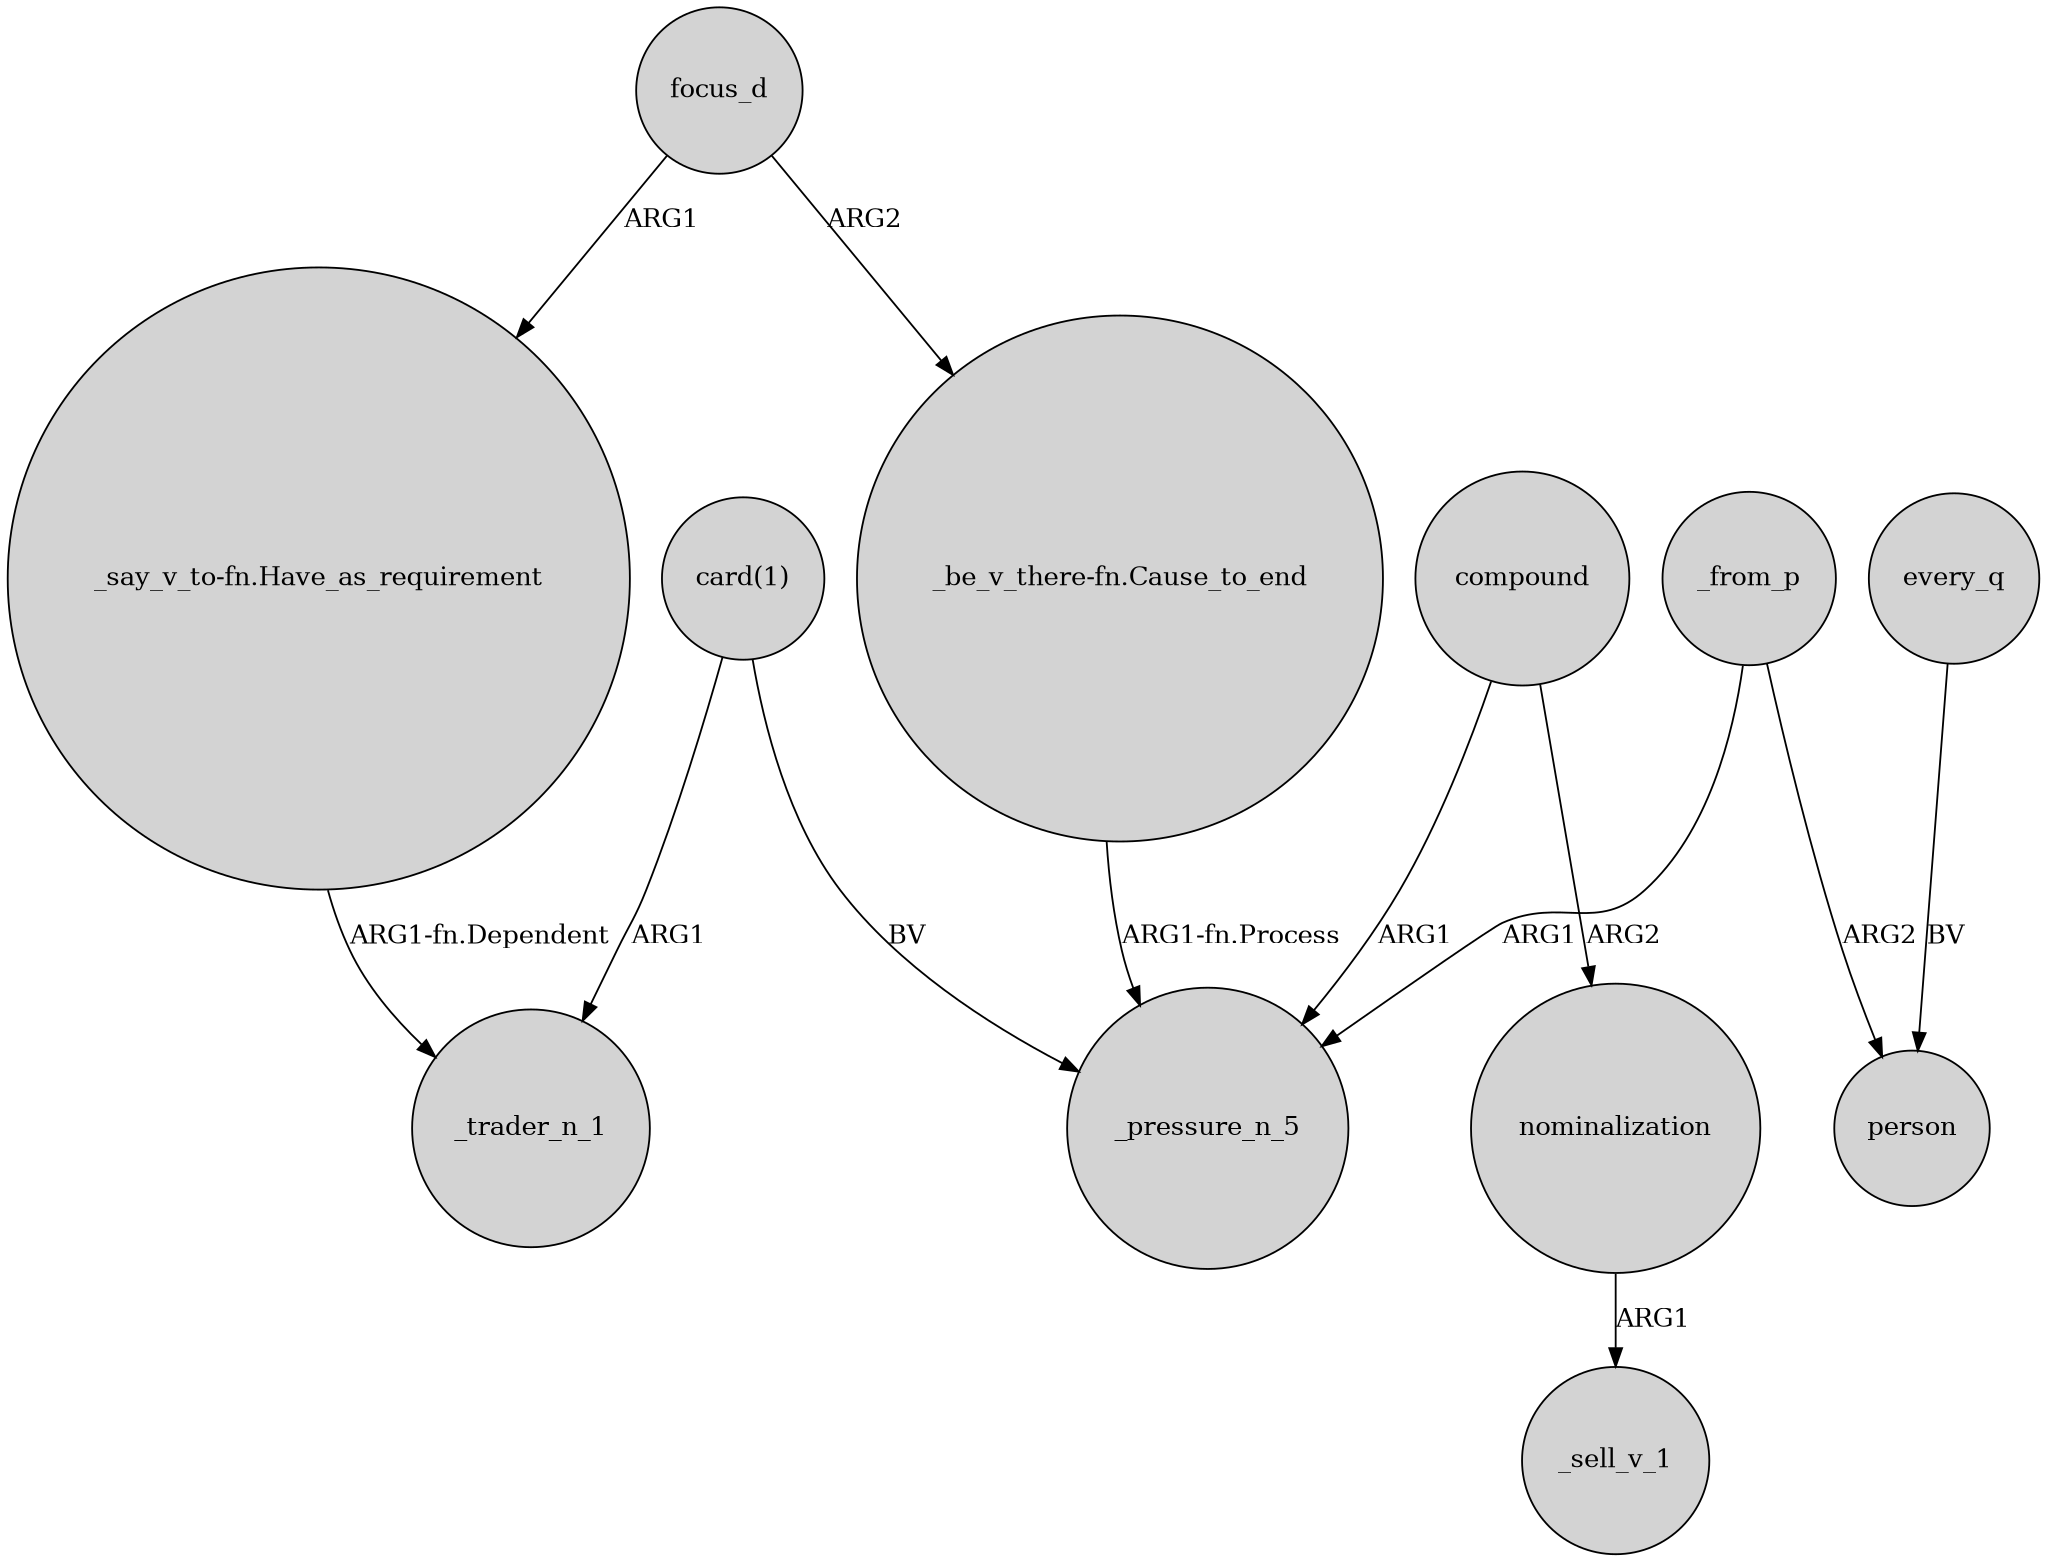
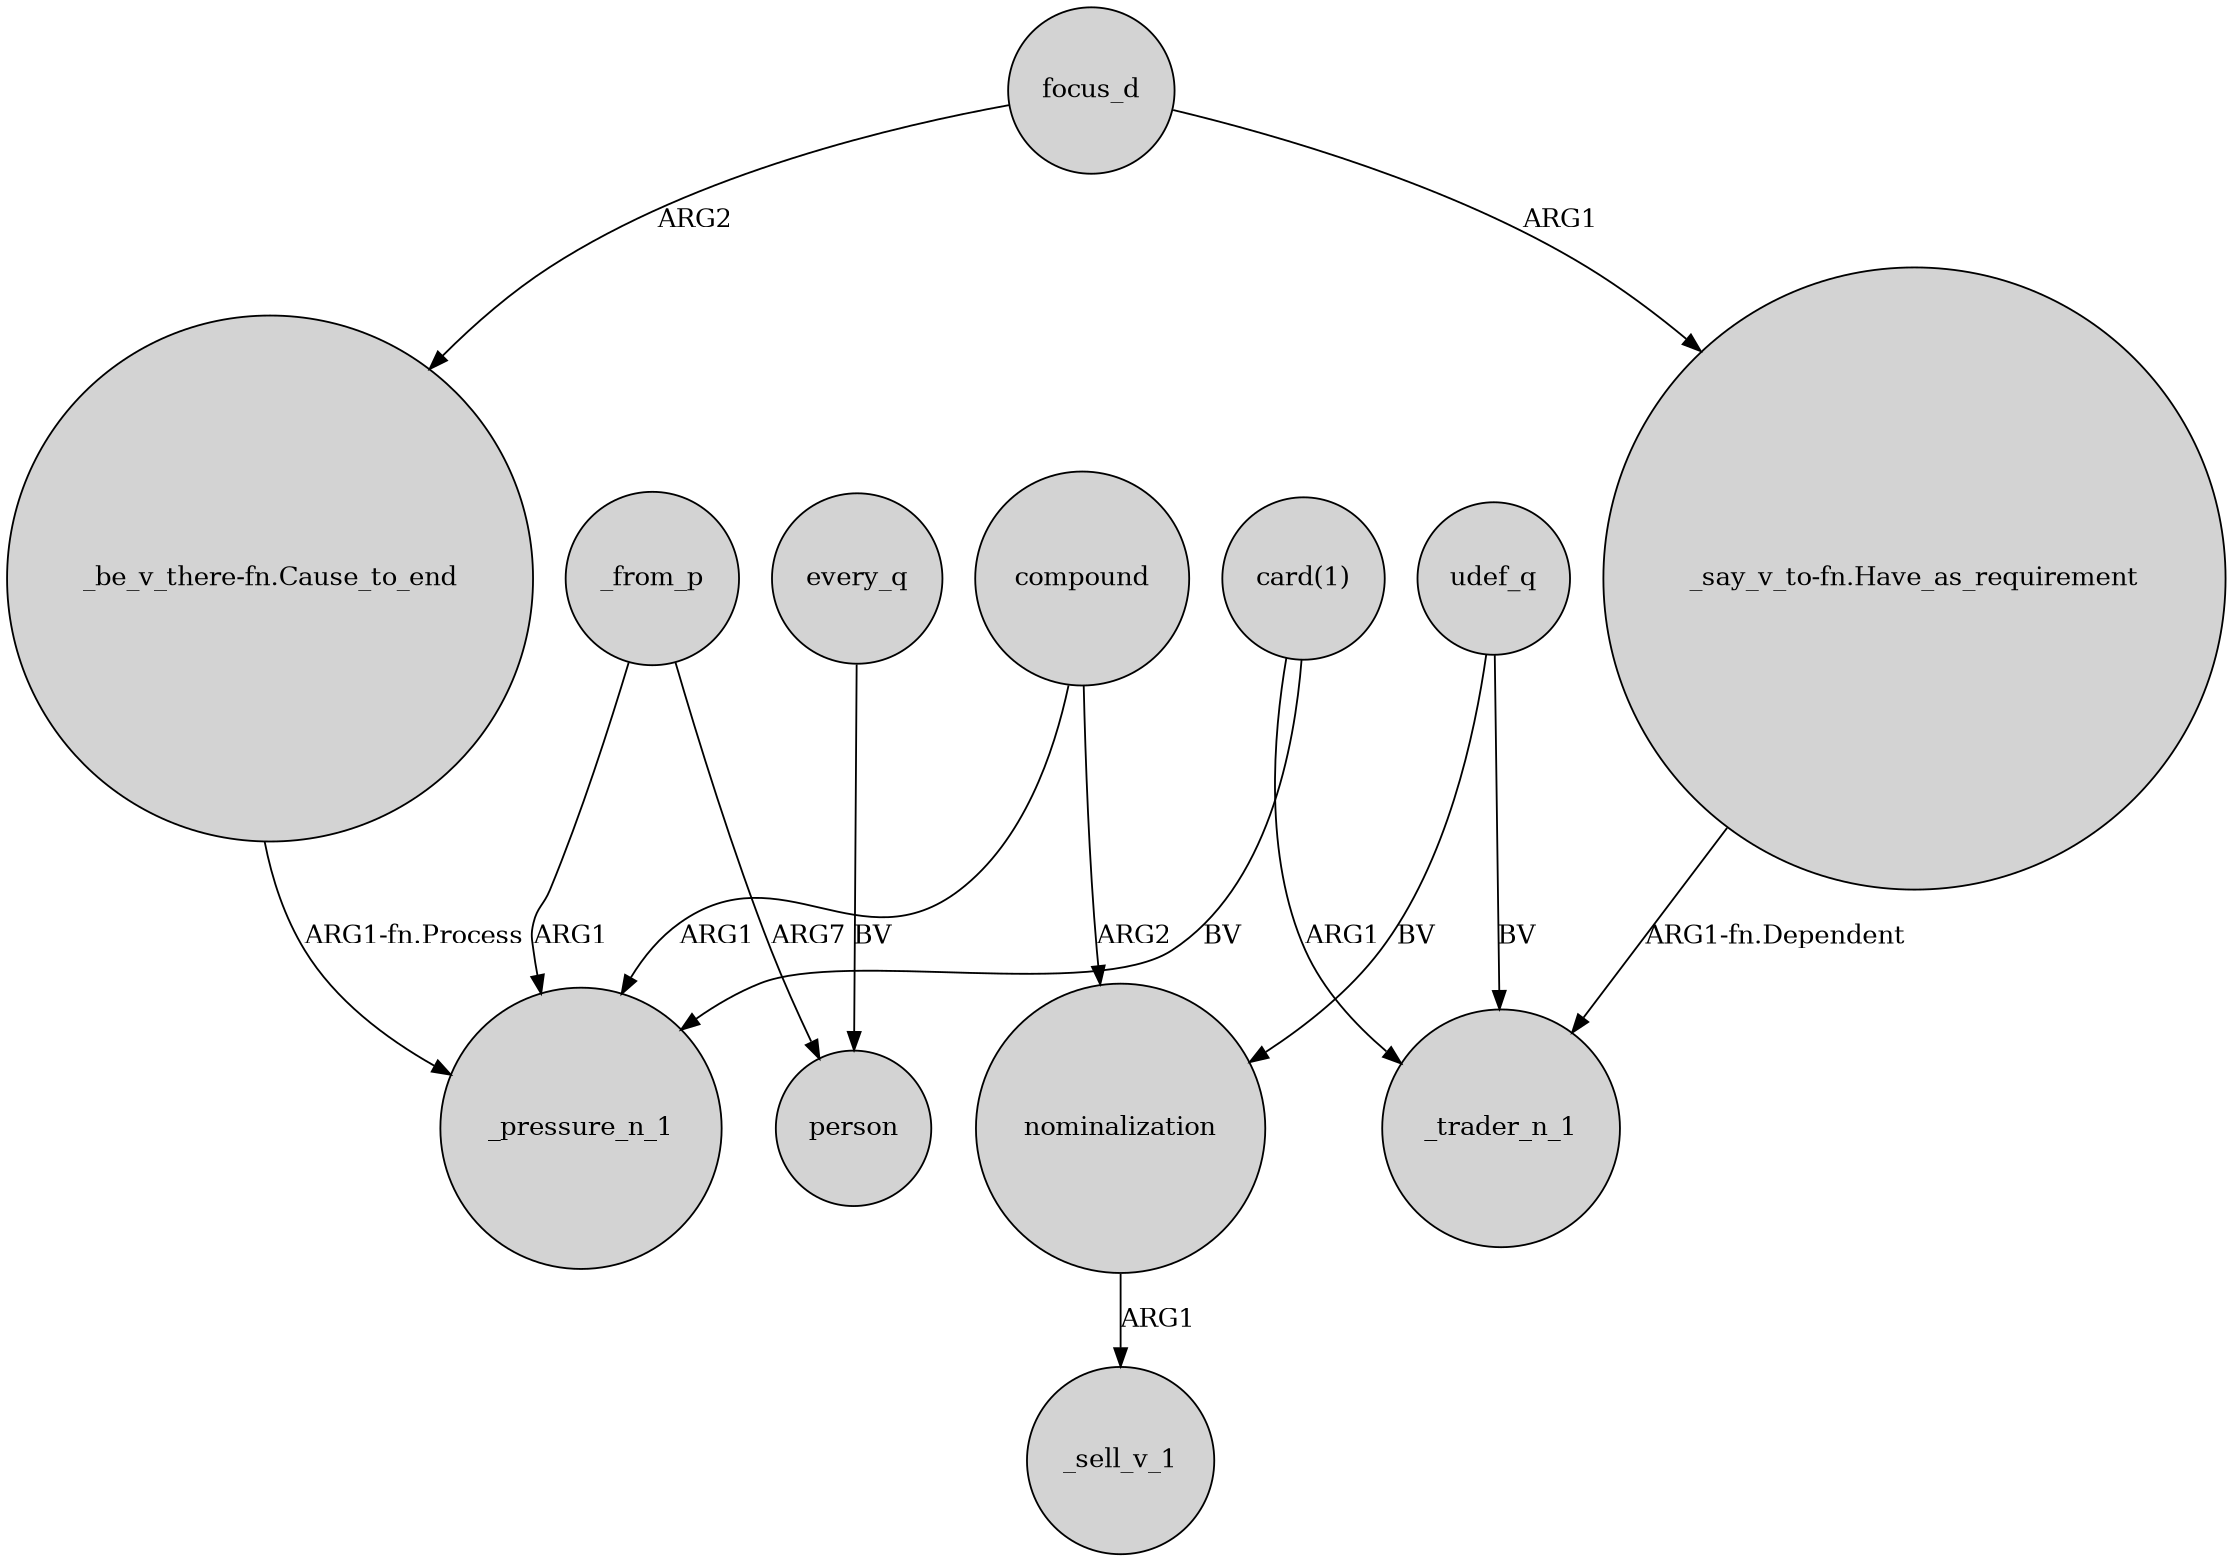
none -> (1494, 579)
(1880, 937) -> (809, 937)
(1208, 1128) -> (581, 1128)
